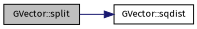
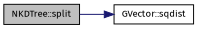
(42, 14) -> (42, 14)
